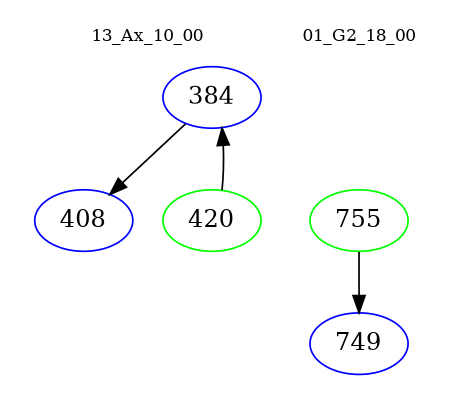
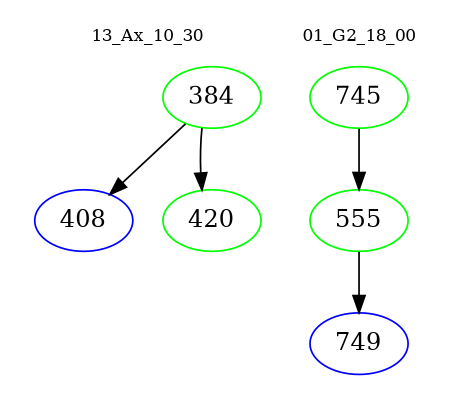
(148, 37) -> (148, 37)
(212, 97) -> (212, 97)
none -> (359, 97)
(223, 168) -> (201, 150)
(359, 221) -> (359, 221)
